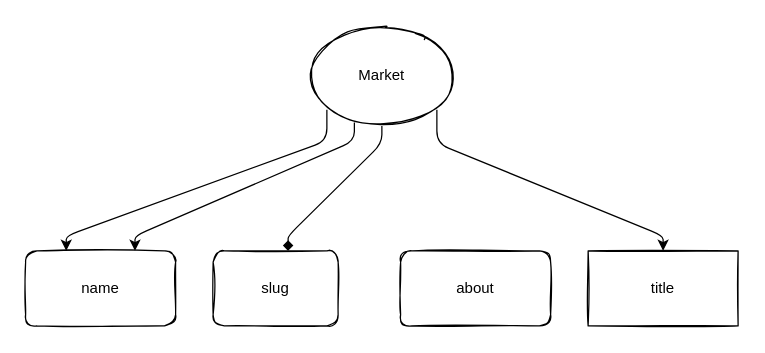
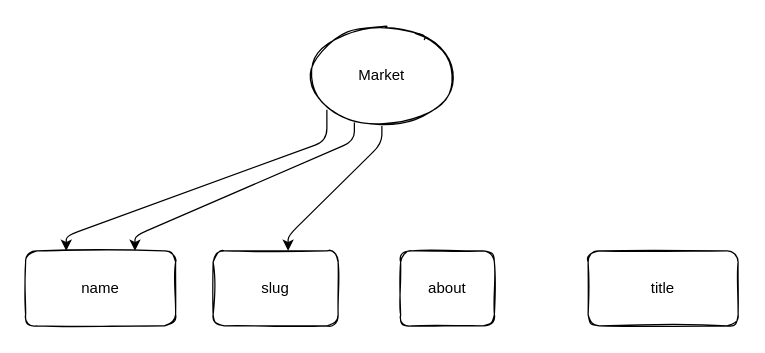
(537, 184) -> none
(288, 240) -> (288, 240)
(476, 288) -> (448, 288)
(663, 288) -> (663, 288)
